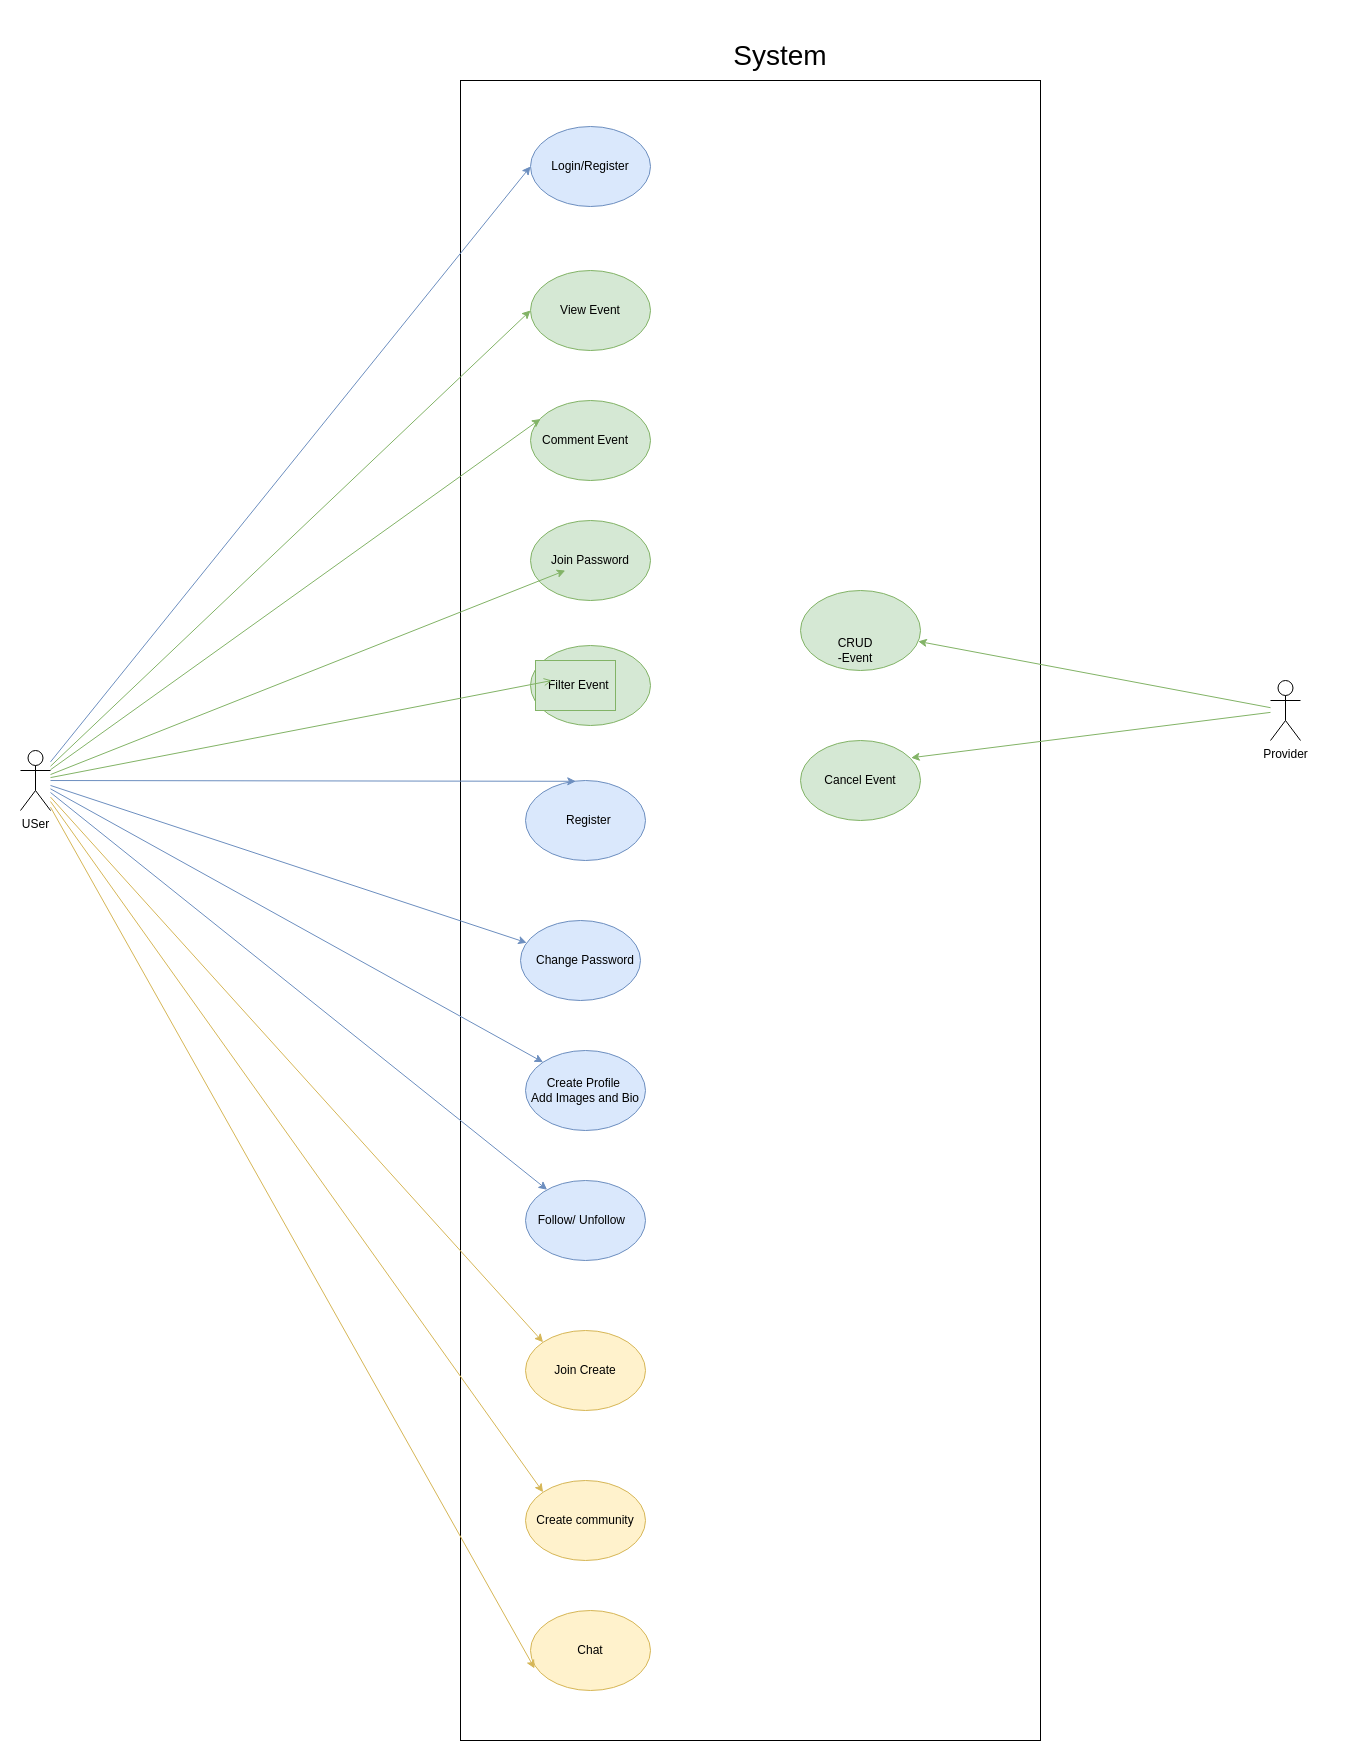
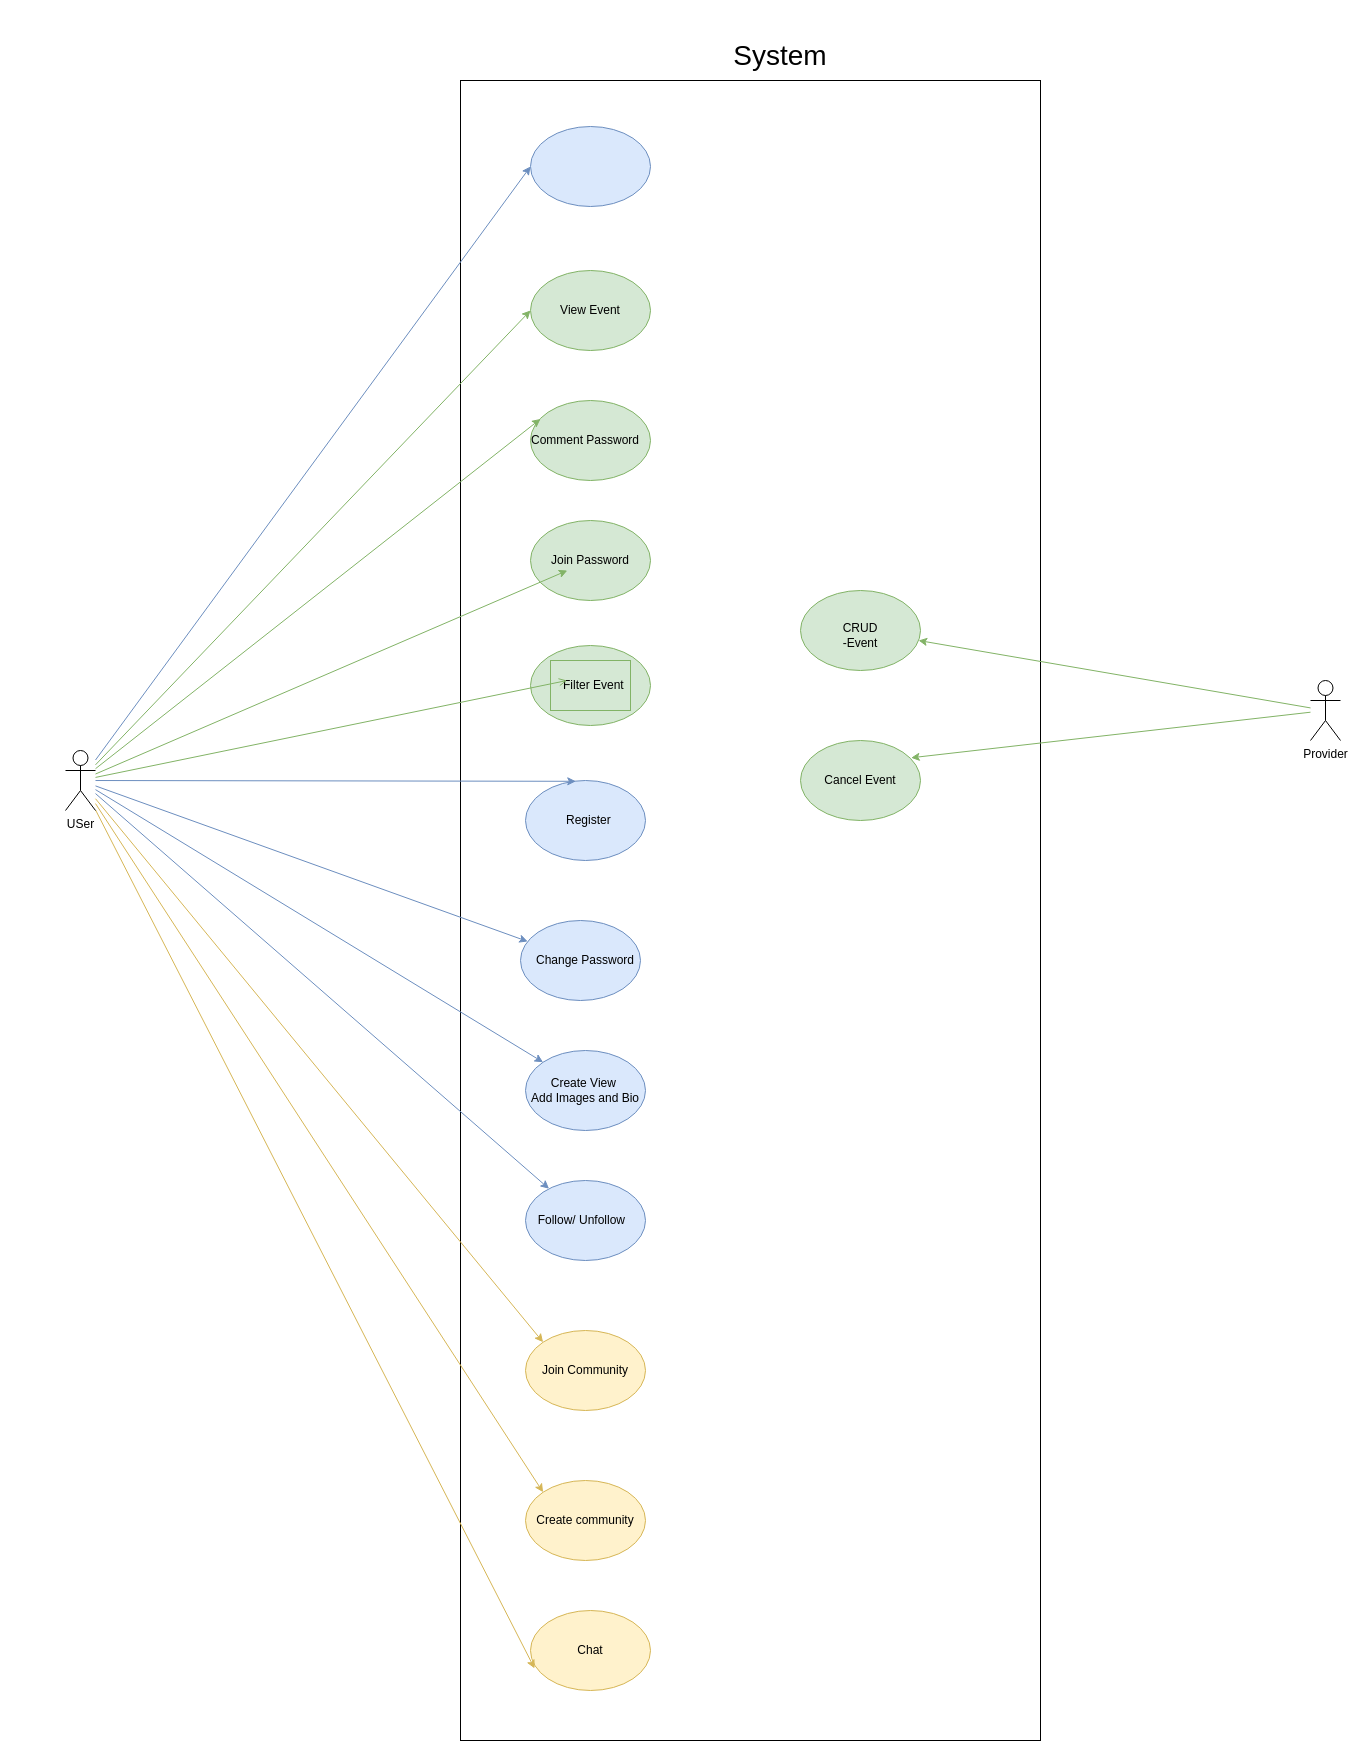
(591, 167) -> none
(586, 441) -> (586, 441)
(856, 651) -> (861, 636)
(576, 686) -> (591, 686)
(1286, 711) -> (1326, 711)
(36, 781) -> (81, 781)
(586, 1091) -> (586, 1091)
(586, 1371) -> (586, 1371)
